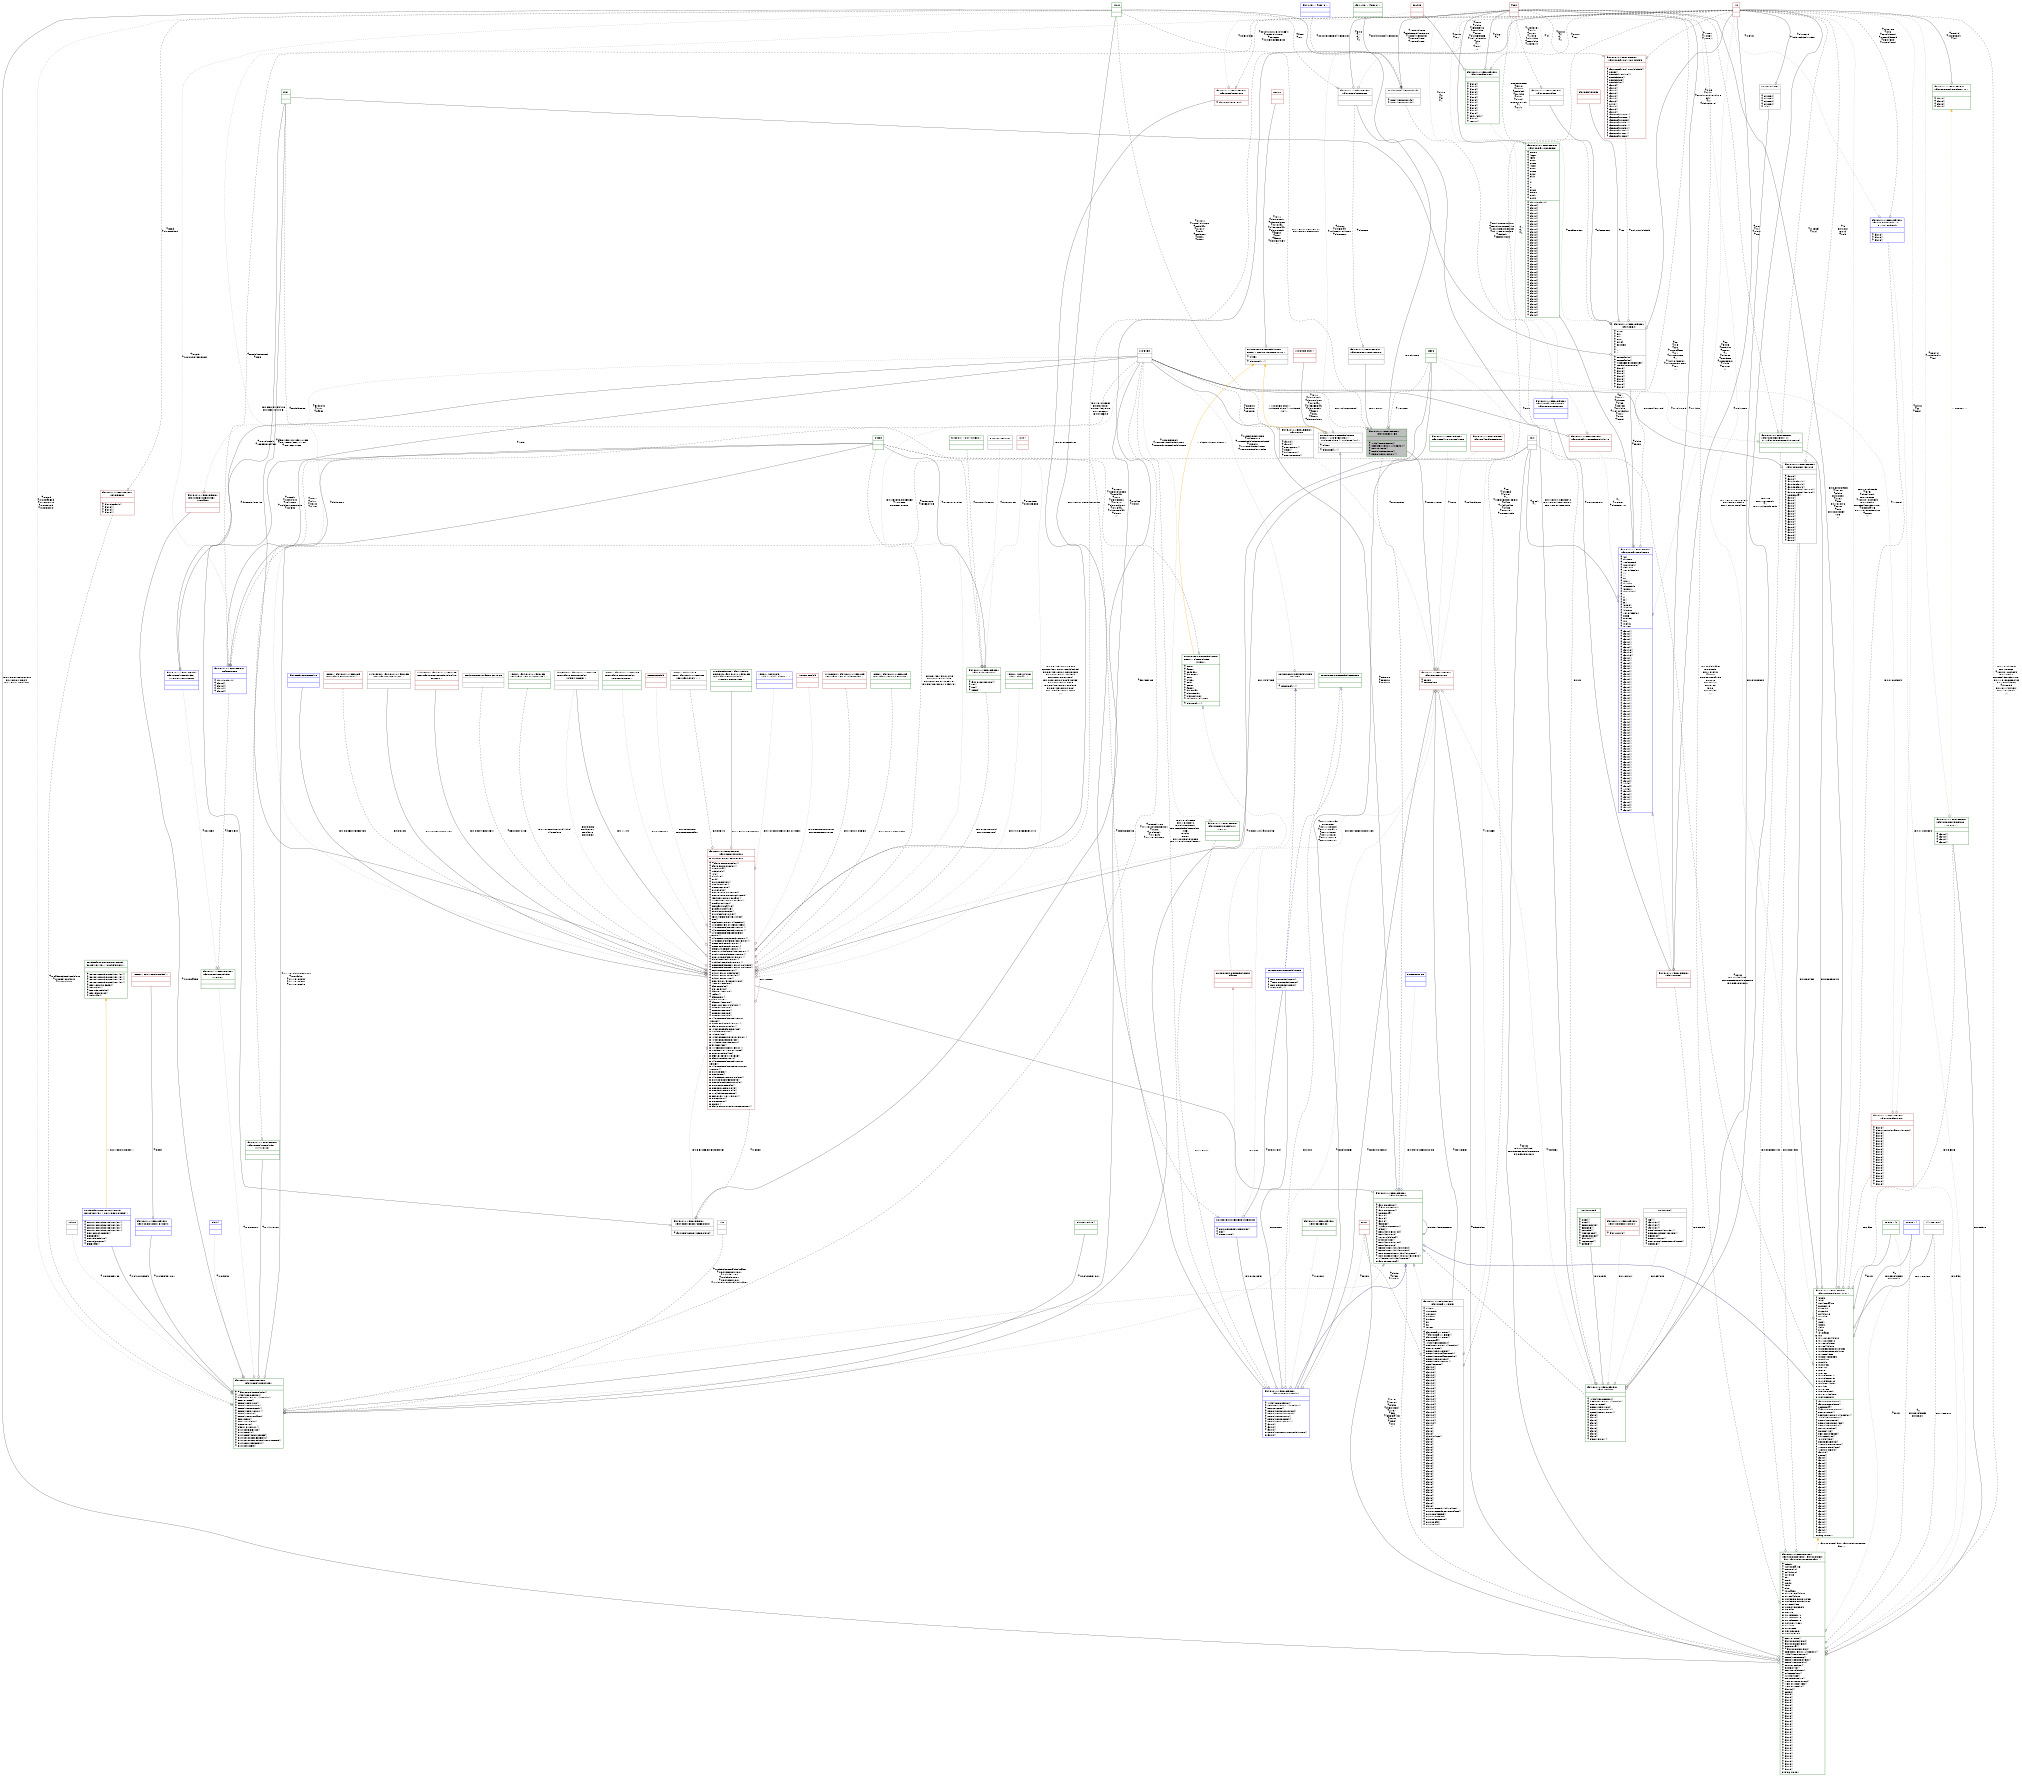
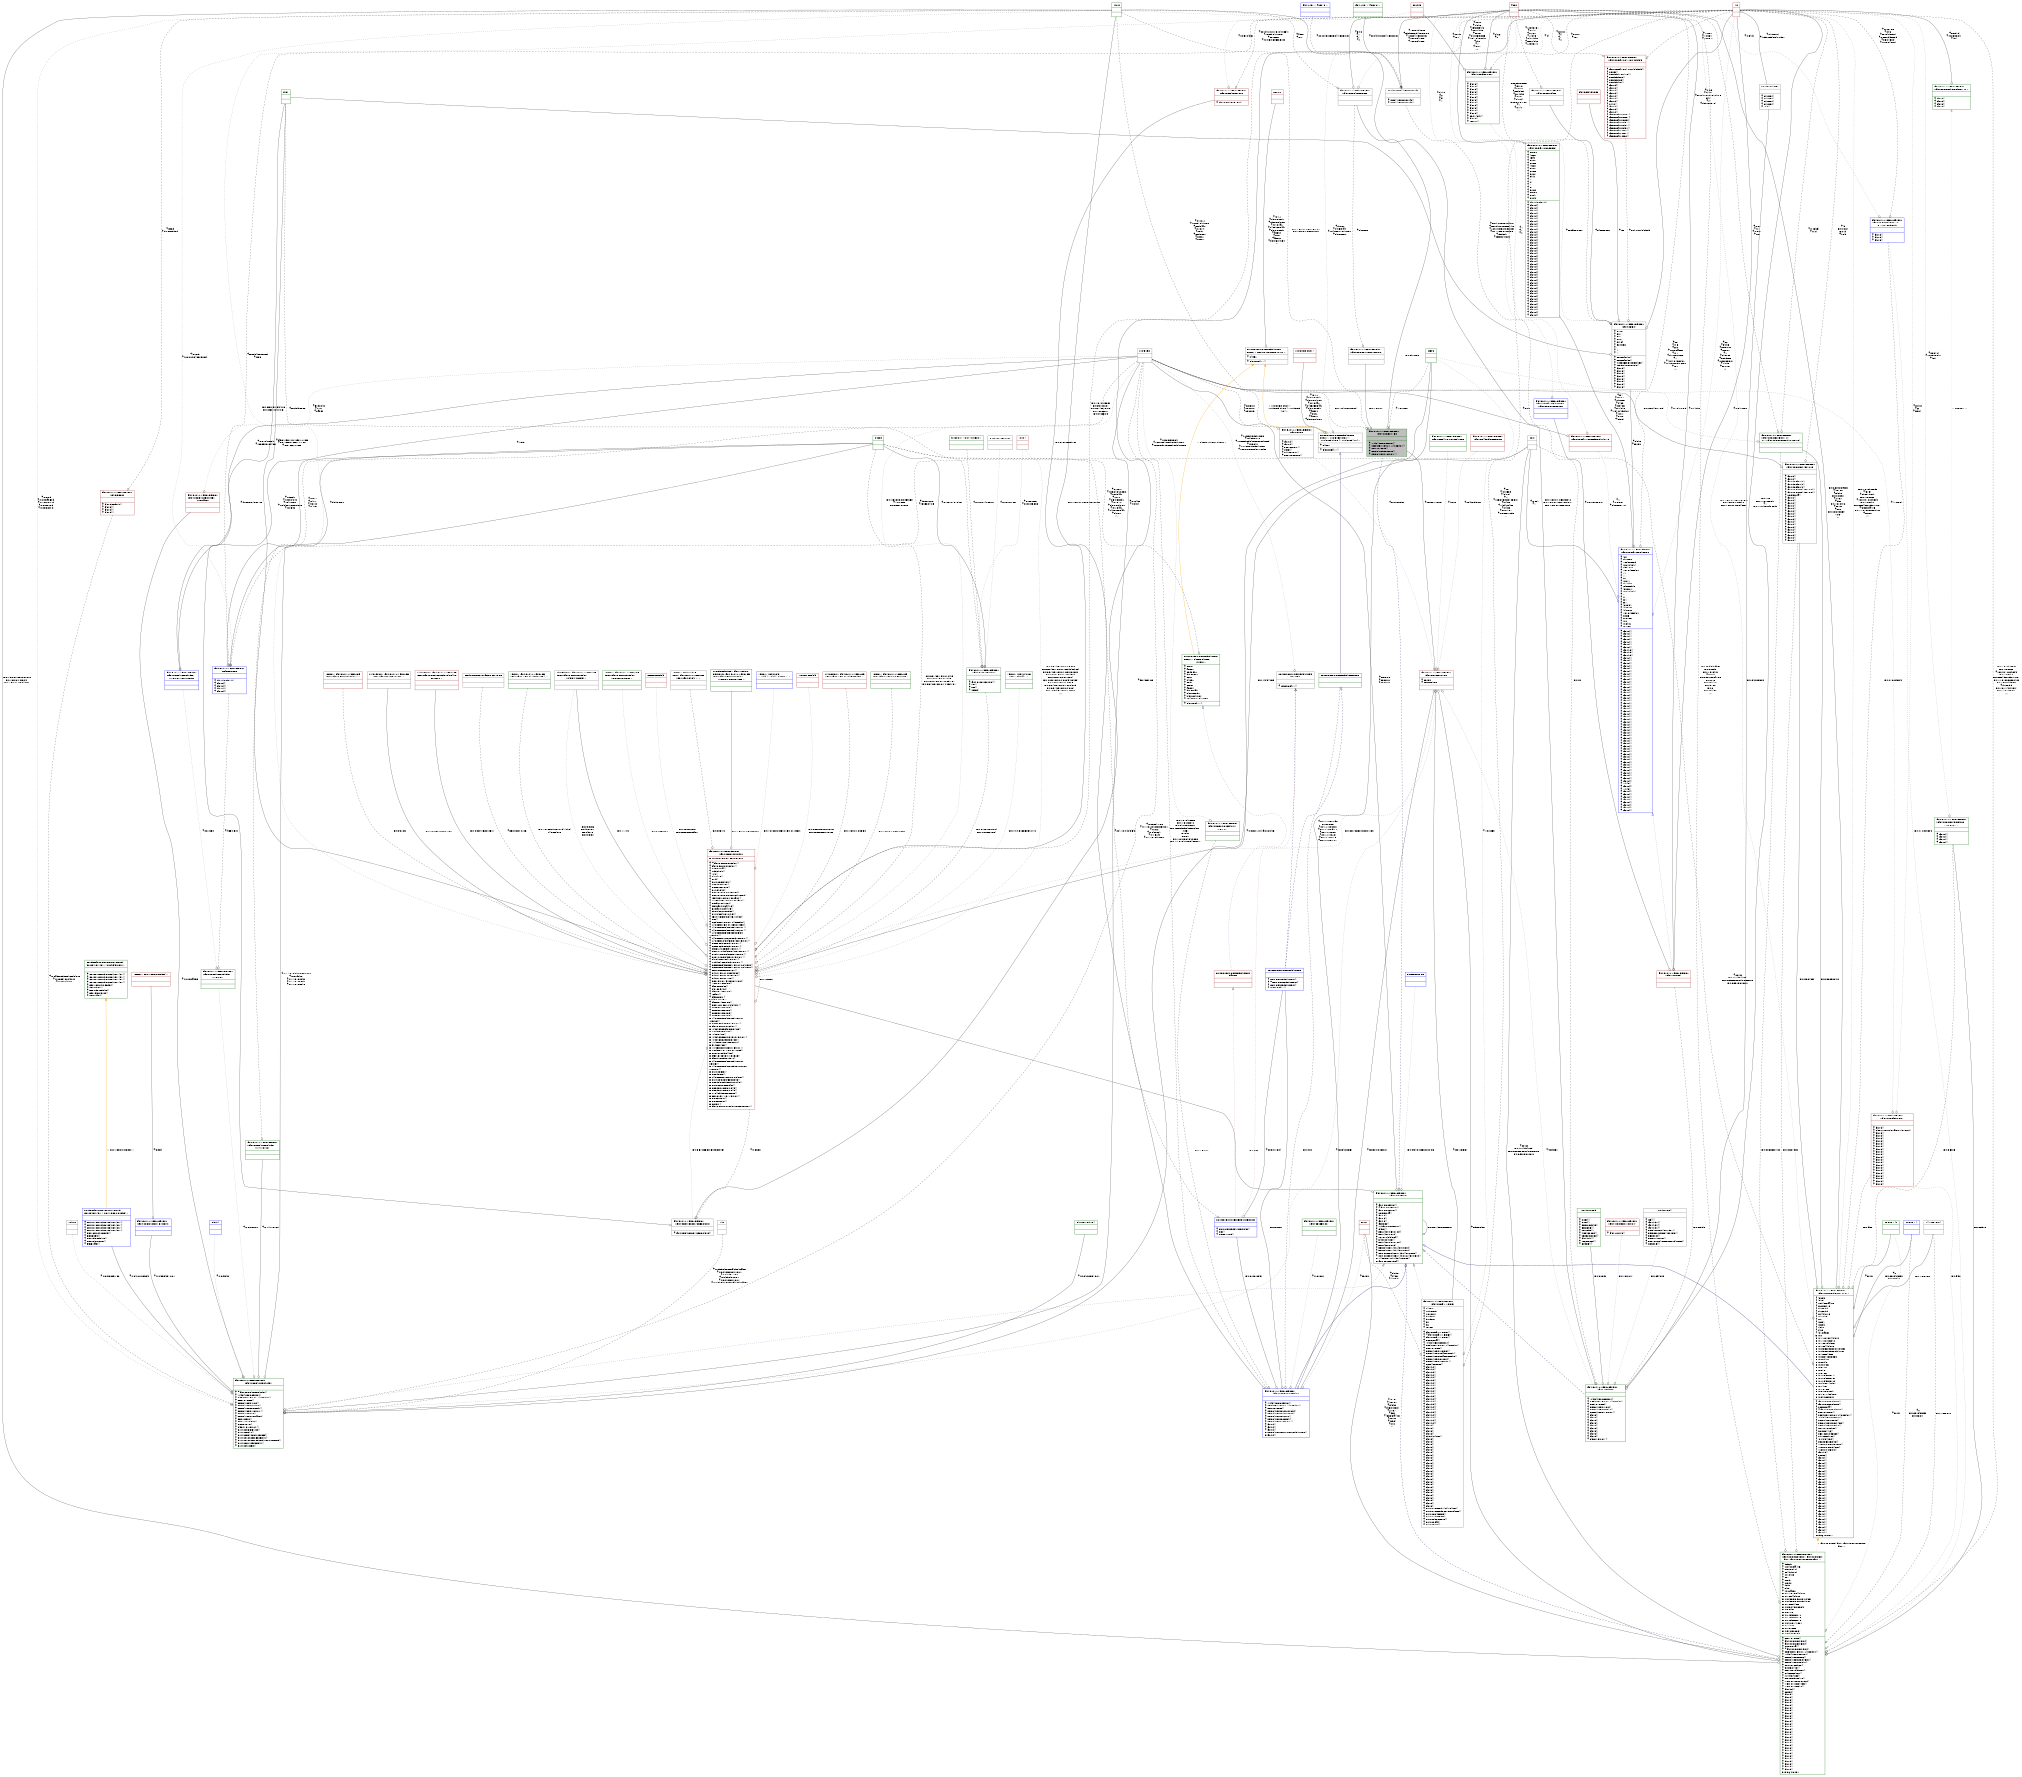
(1790, 28) -> (1759, 45)
(304, 680) -> none
(1125, 831) -> (1125, 831)
